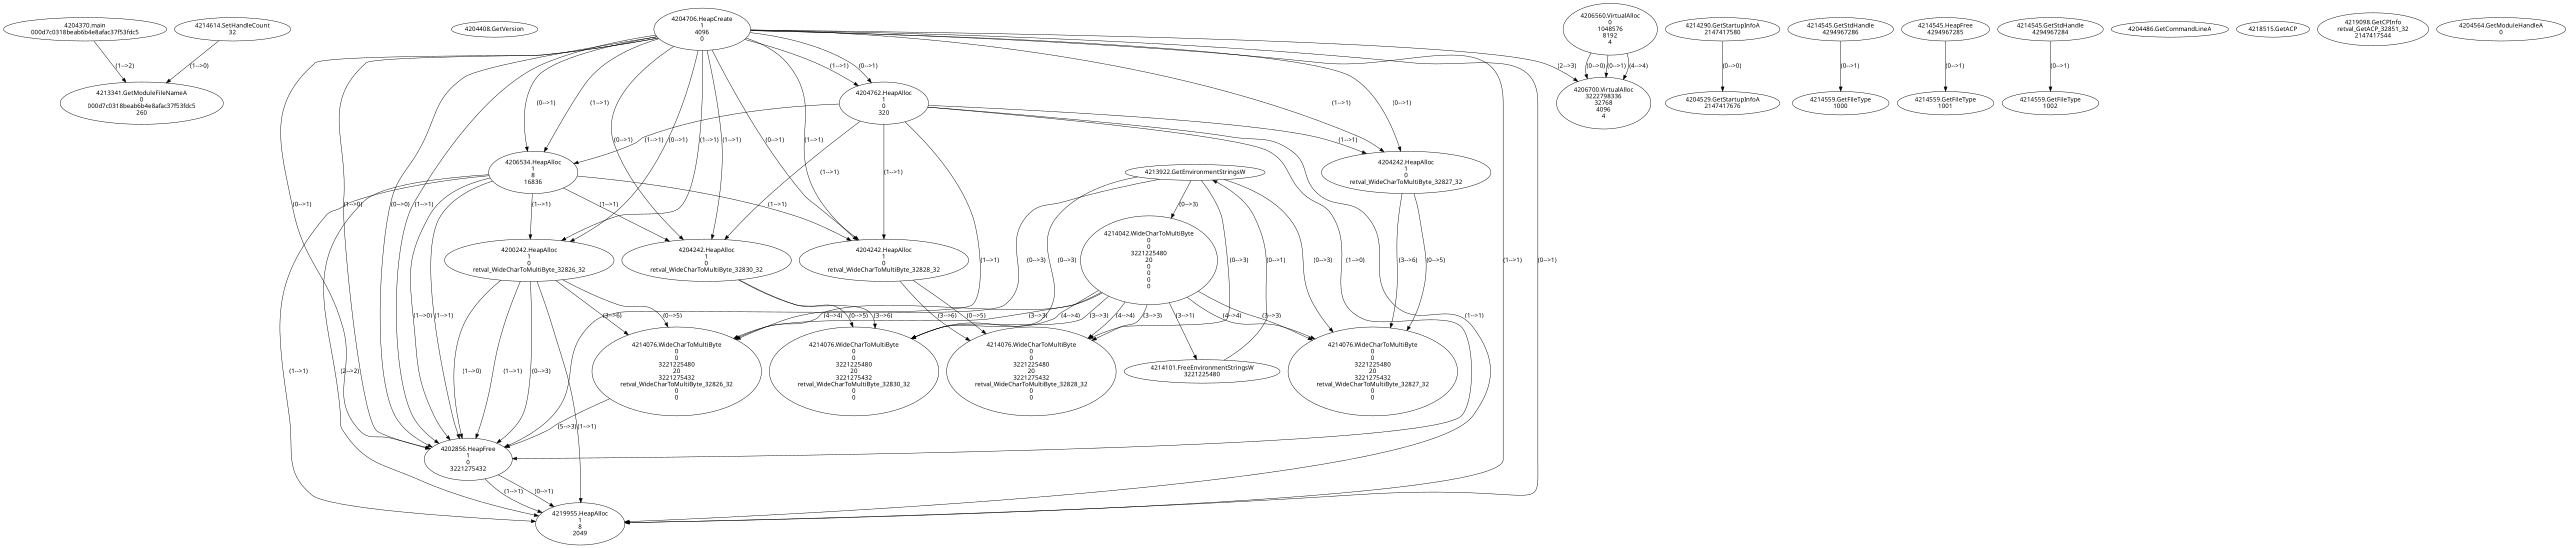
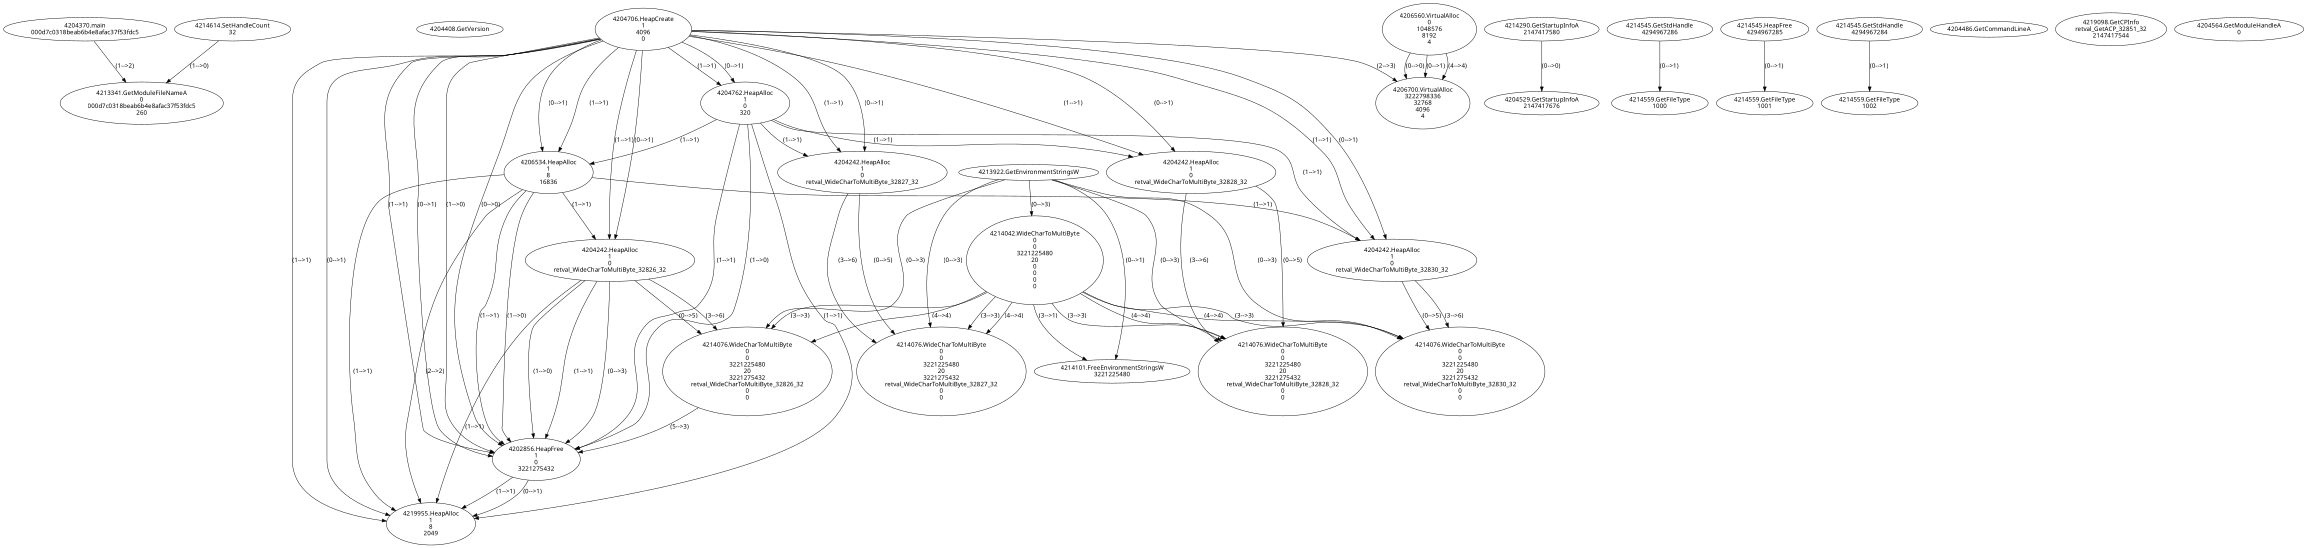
(2273, 29) -> none
(715, 196) -> none
(529, 260) -> (610, 260)
(1266, 271) -> (1122, 252)
